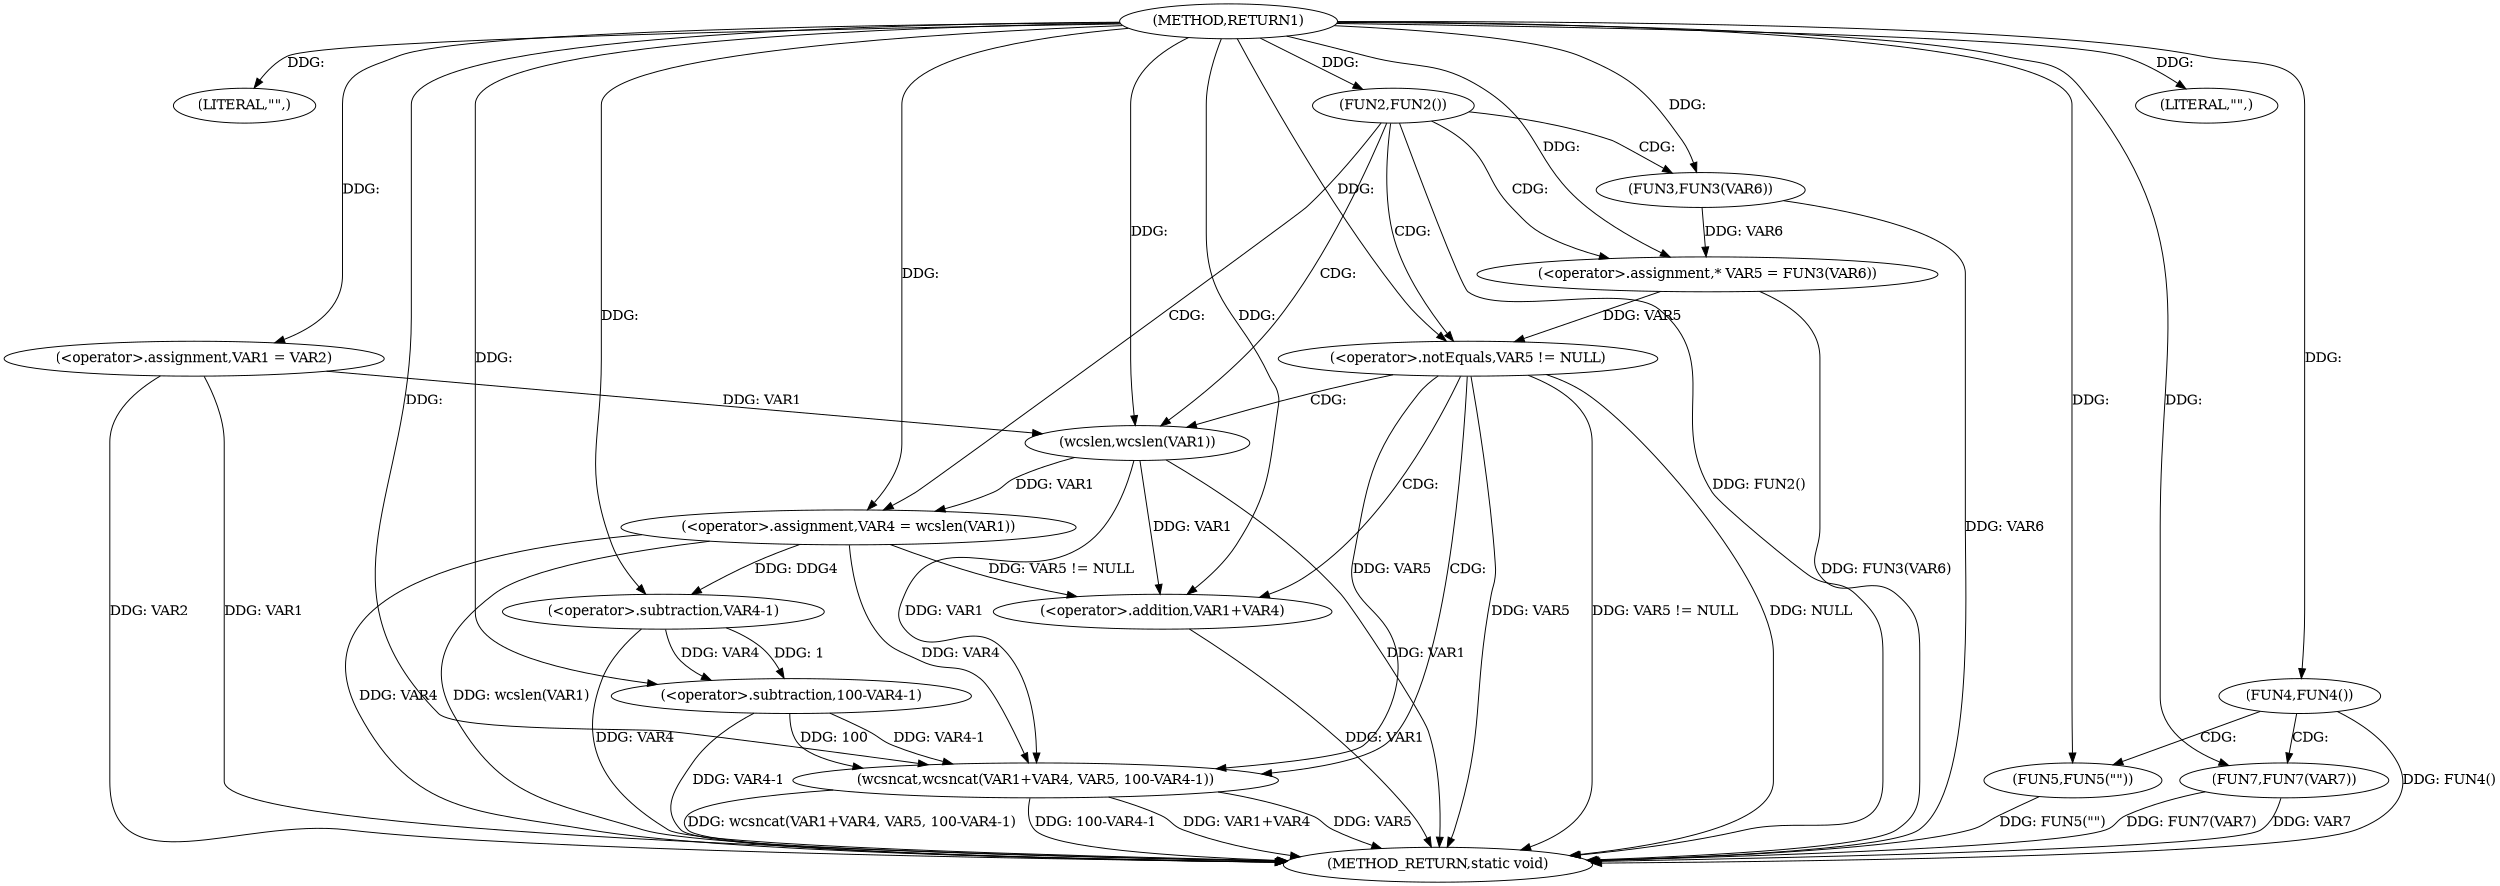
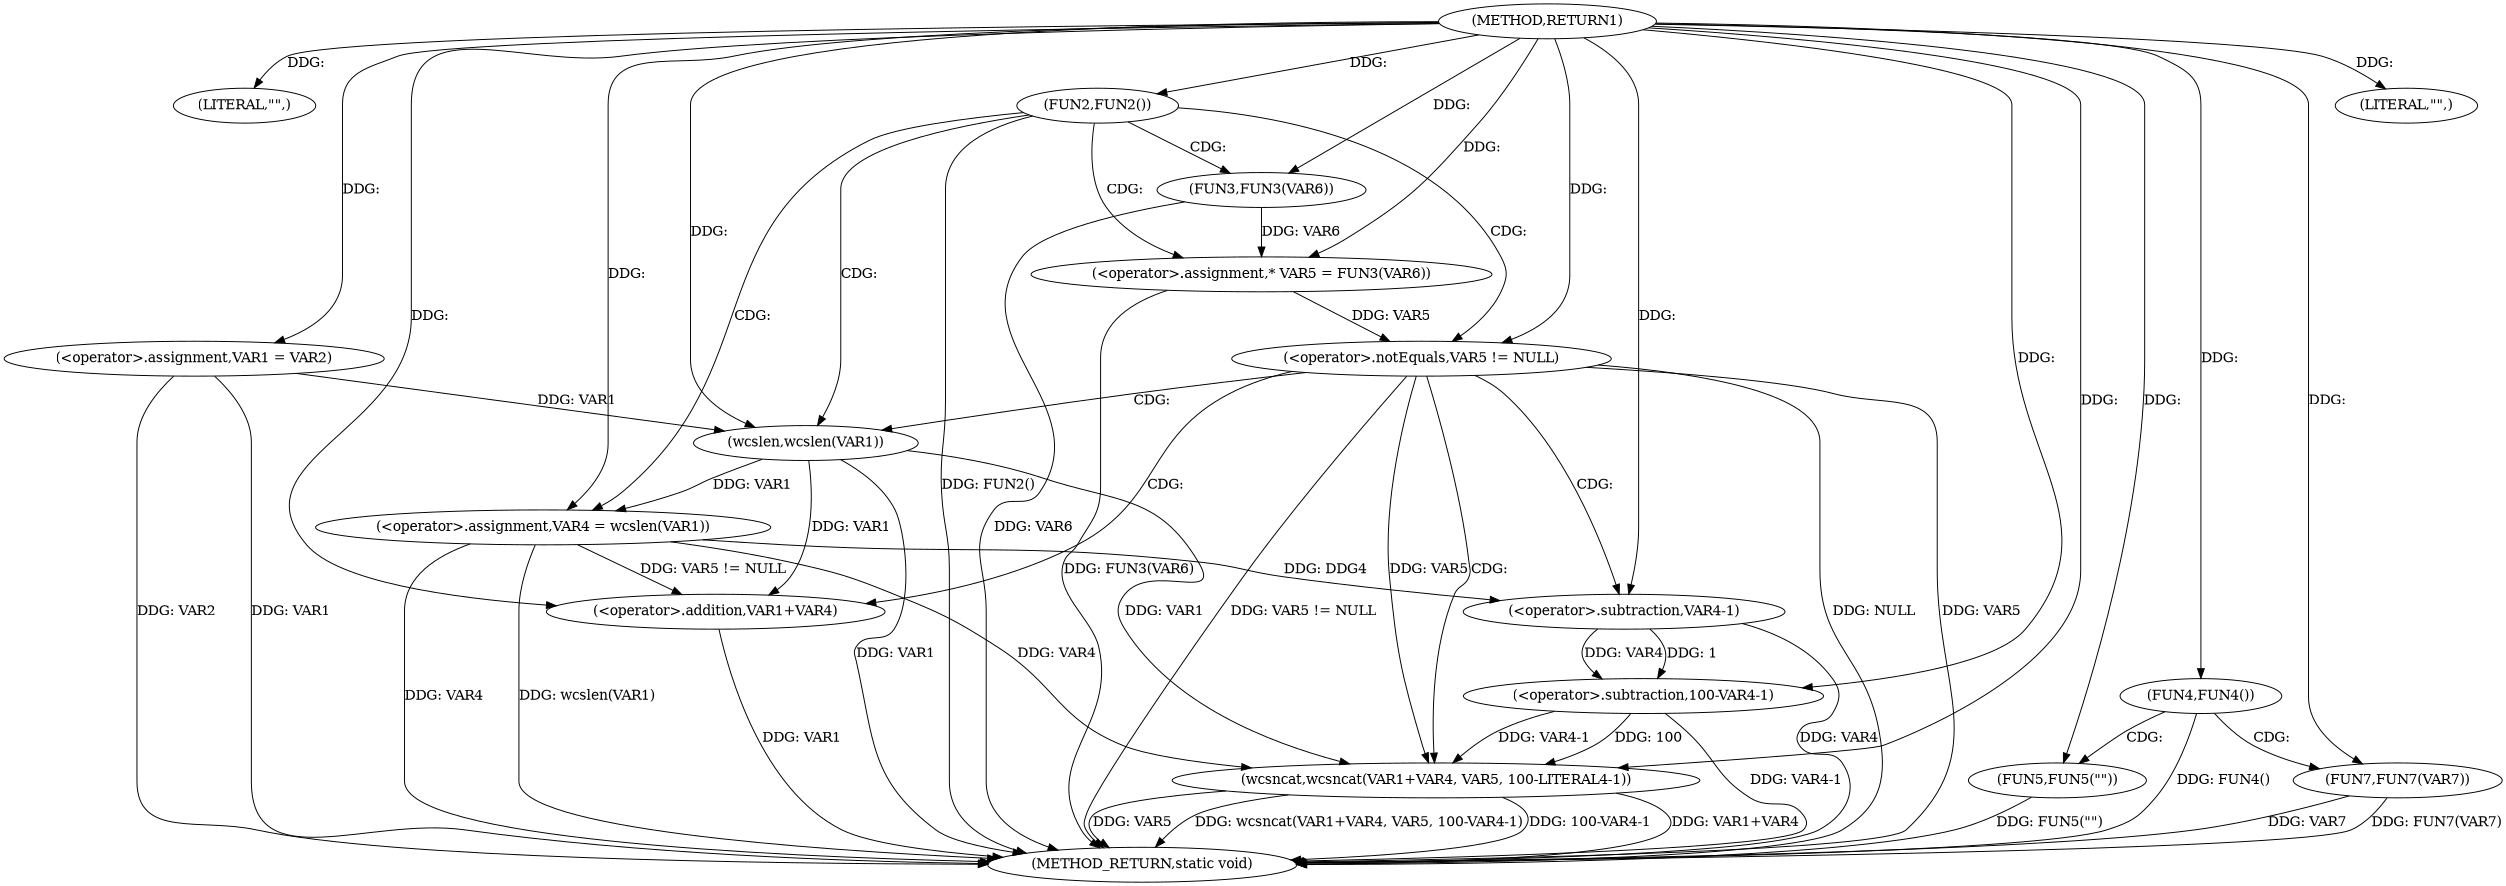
none -> (1563, 468)
(1036, 780) -> (1436, 780)
